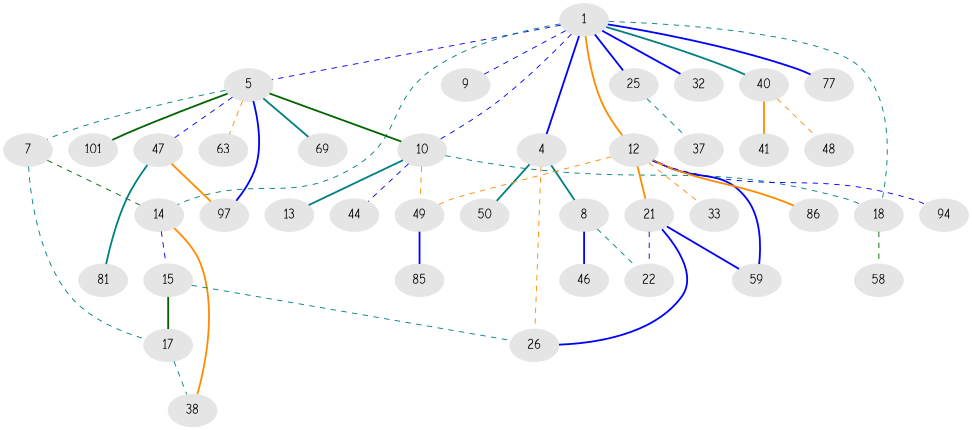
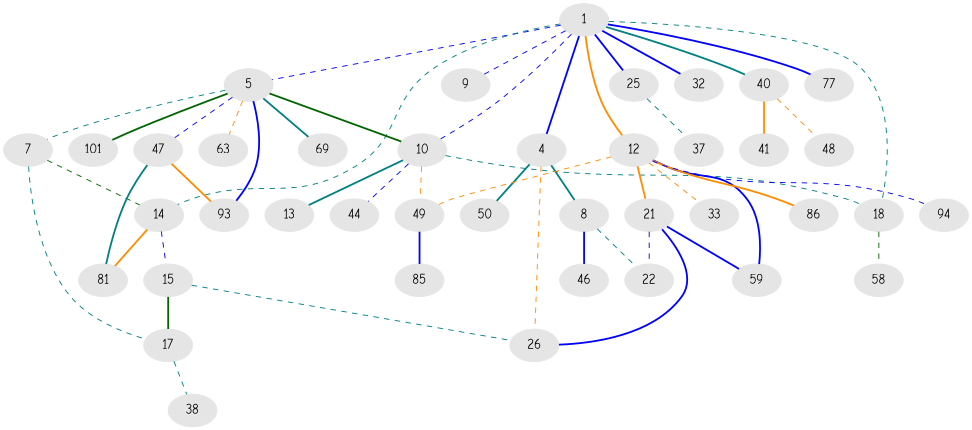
(224, 215) -> (224, 215)
(209, 307) -> (131, 248)
